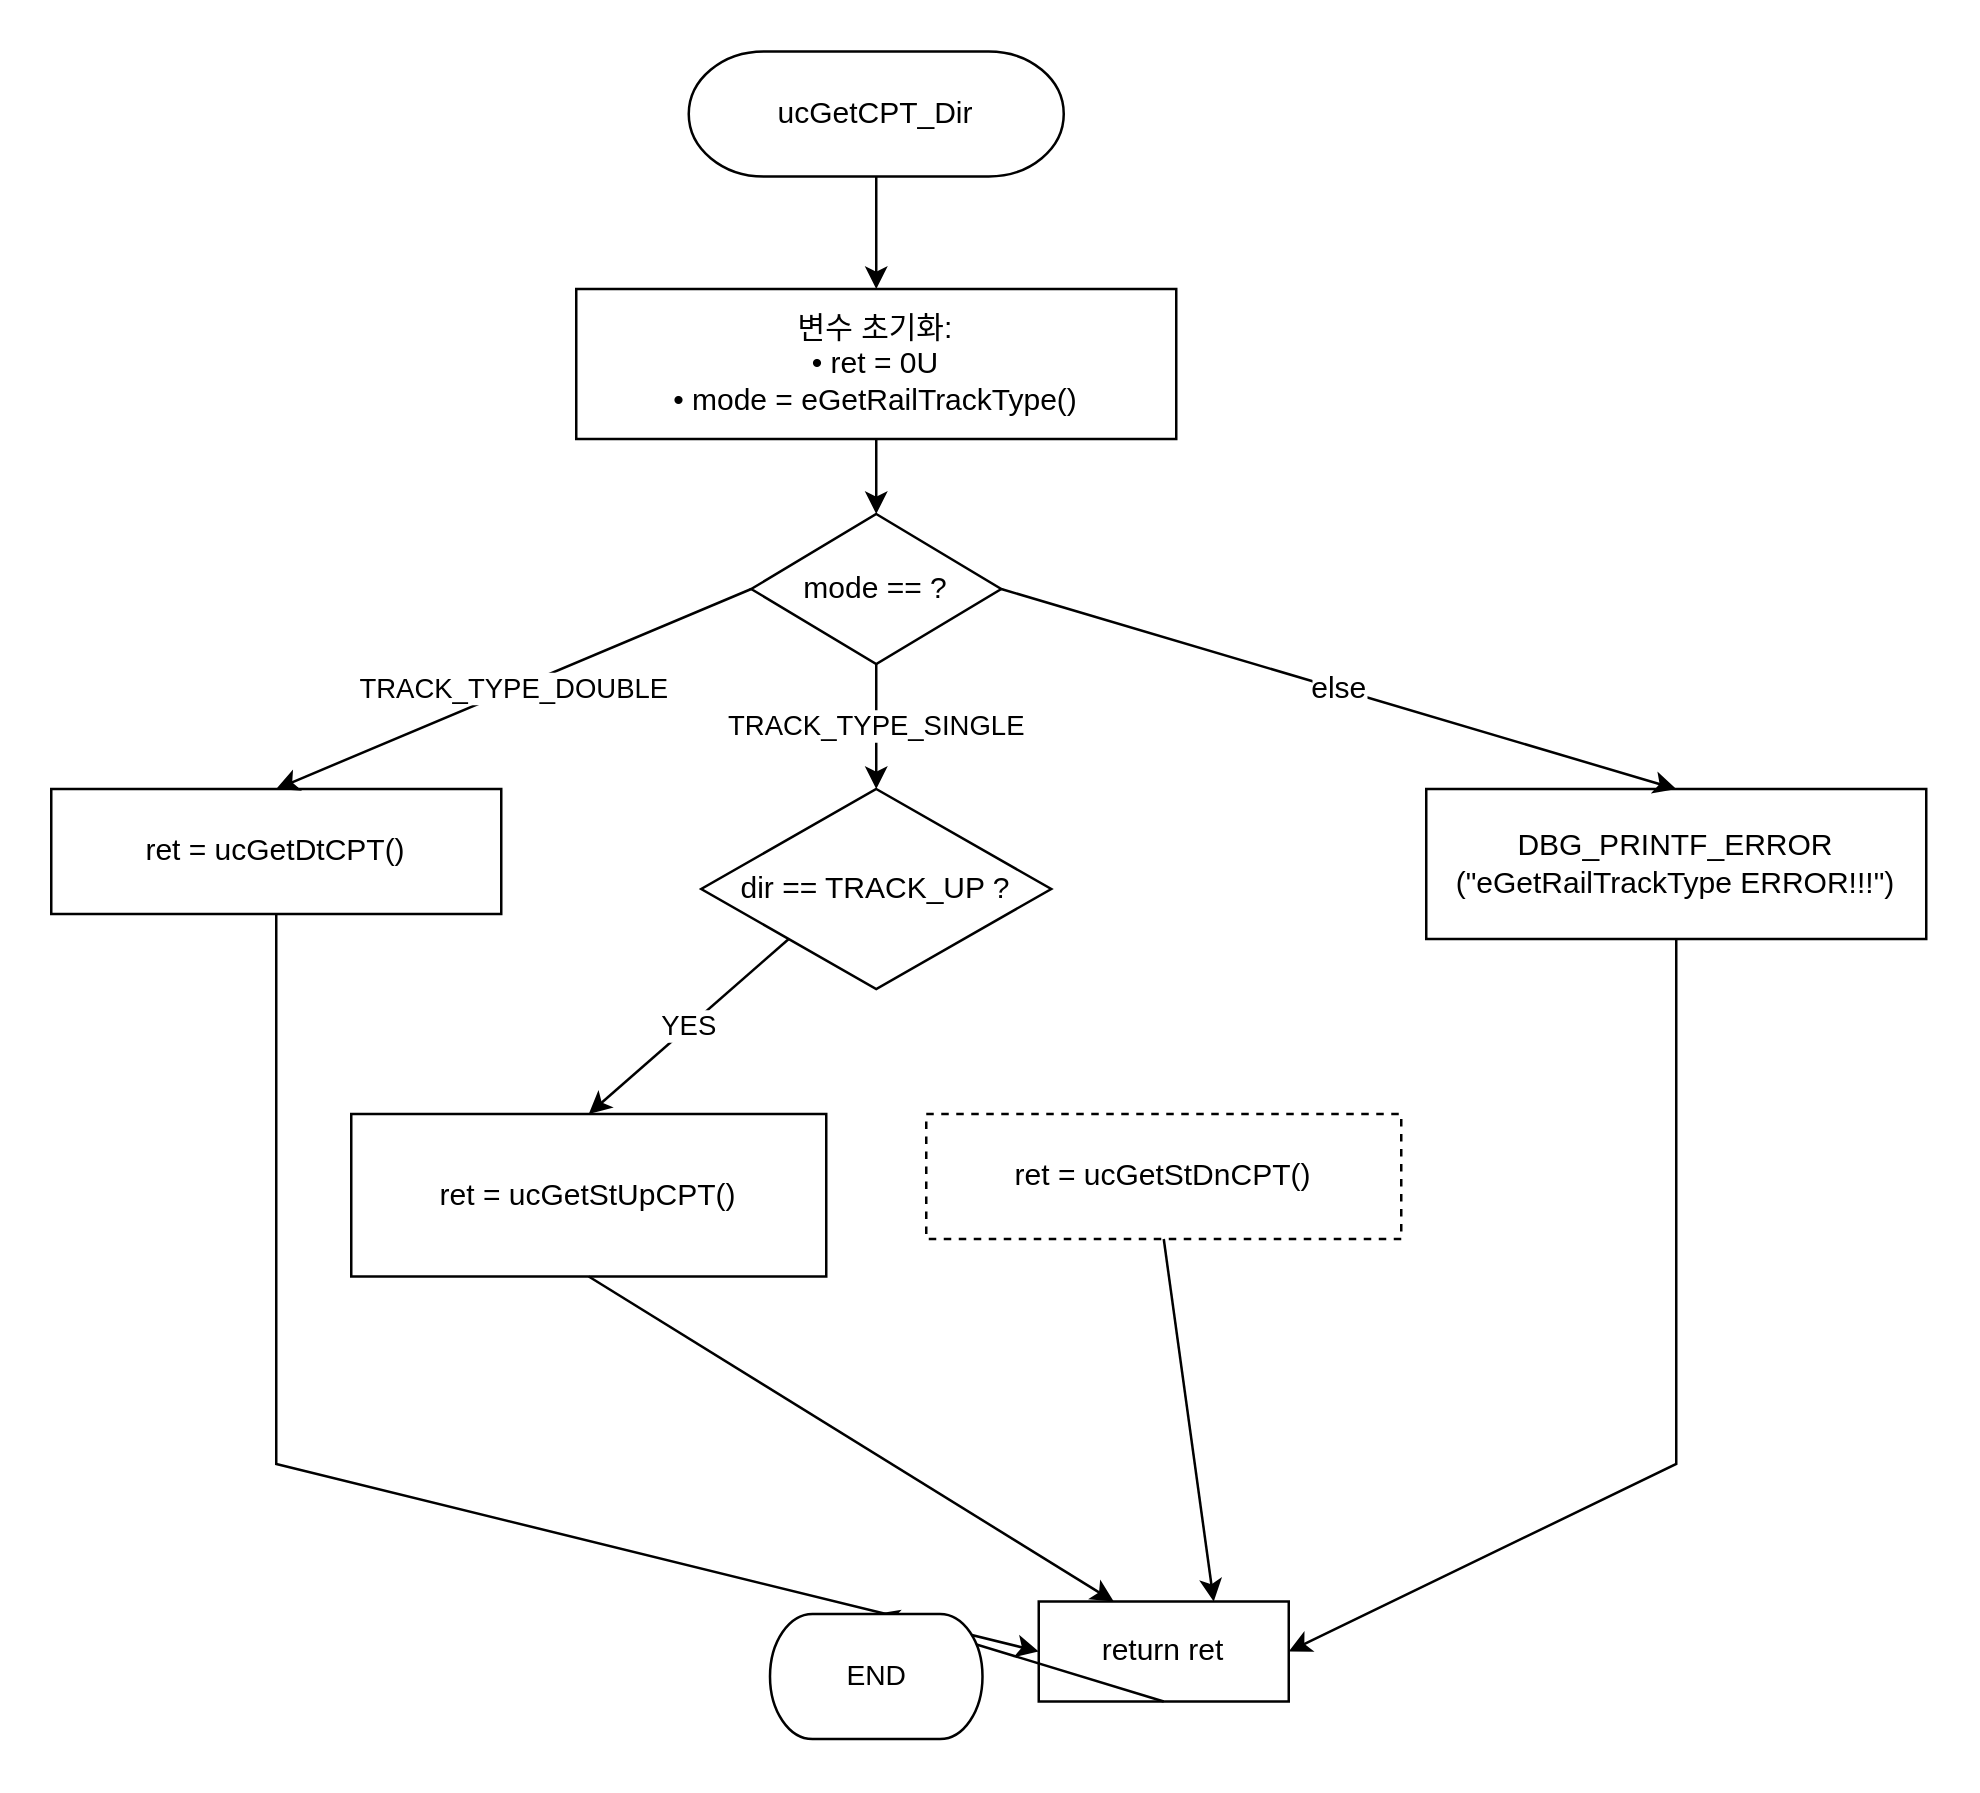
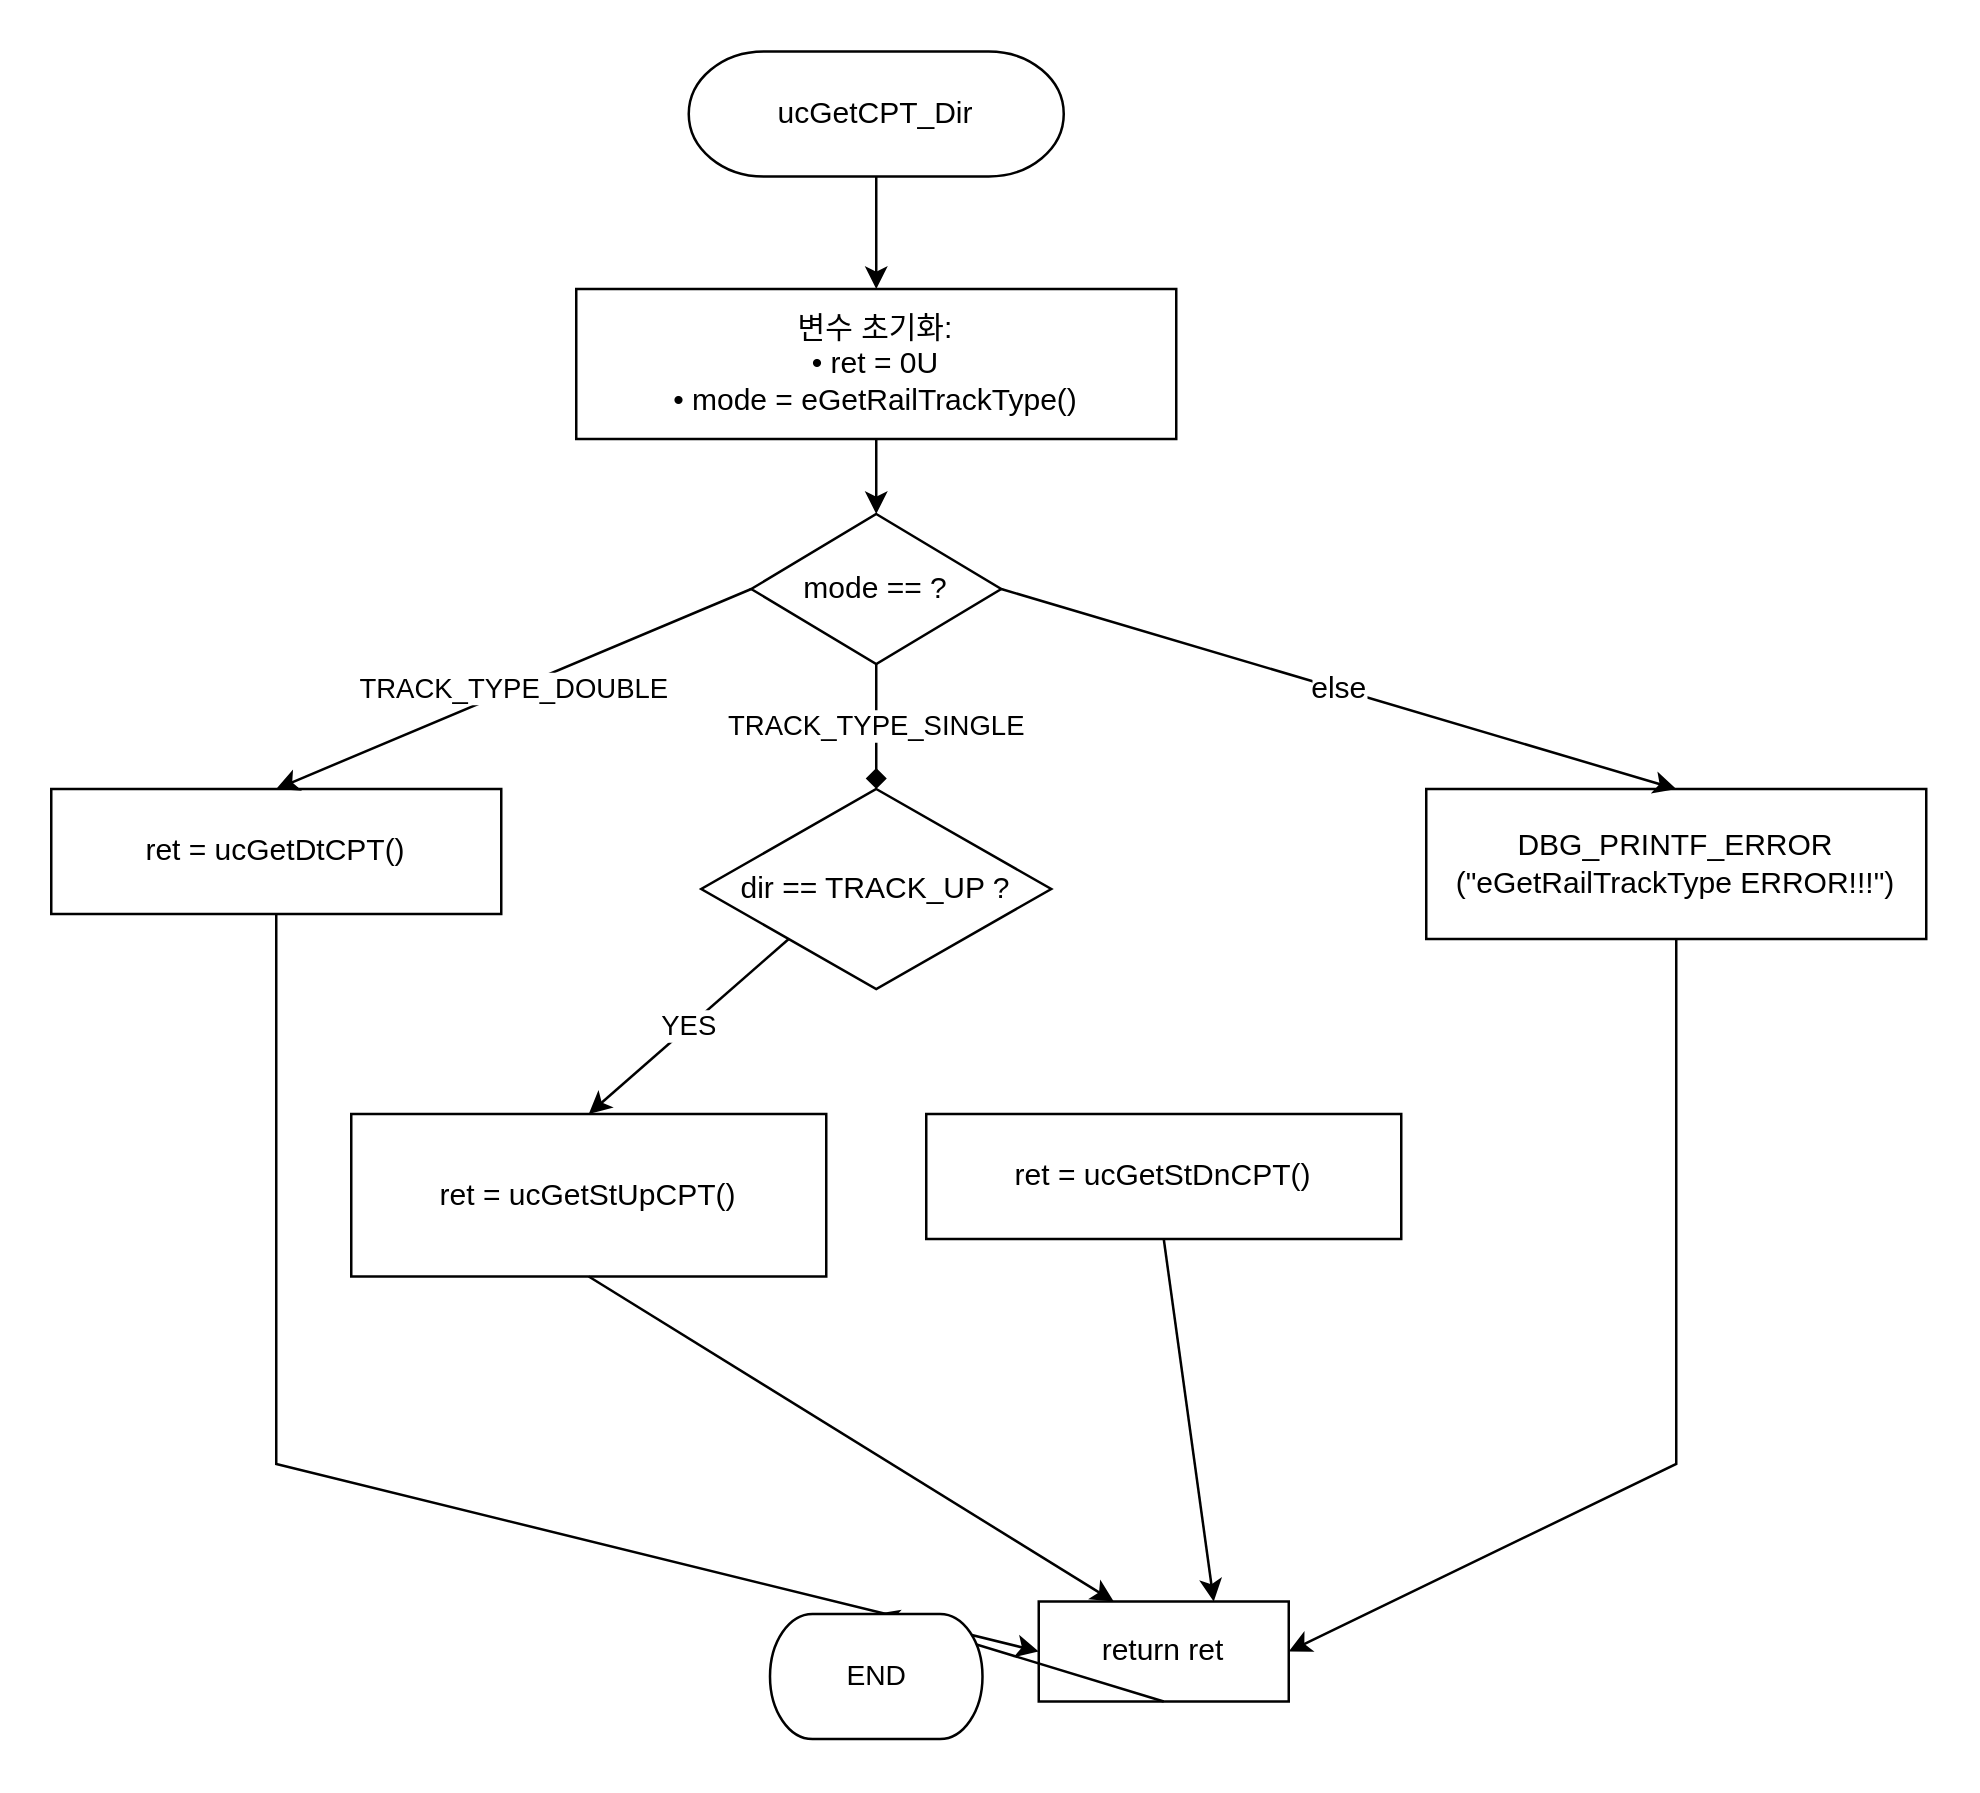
(876, 770) -> (876, 768)
(1164, 1176) -> (1164, 1176)
